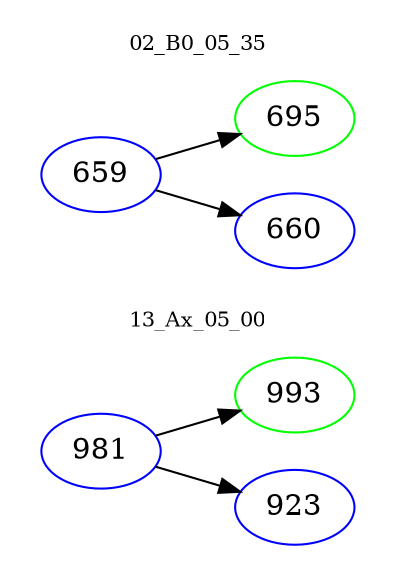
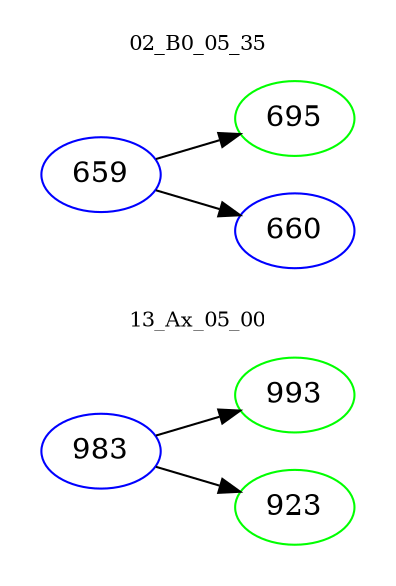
(101, 451) -> (101, 451)
(295, 507) -> (295, 507)
